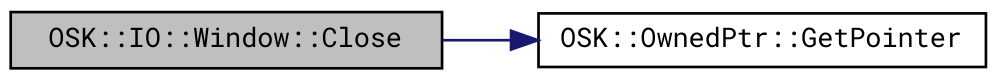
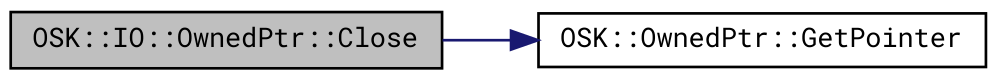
(226, 40) -> (226, 40)
